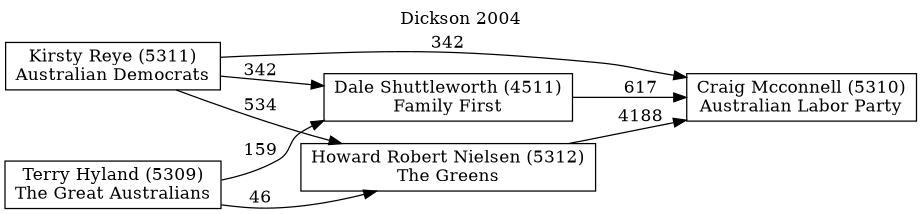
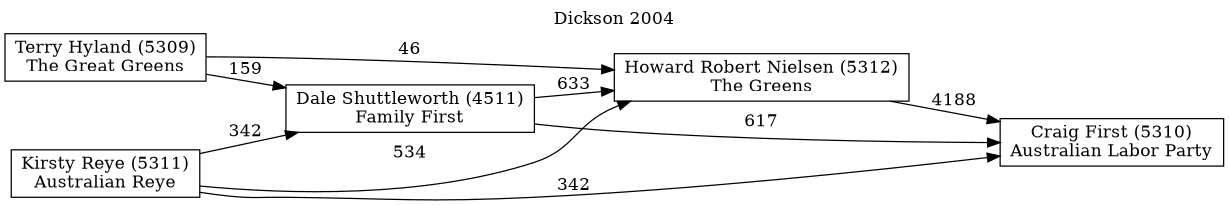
(113, 66) -> (106, 174)
none -> (568, 95)
(802, 97) -> (1112, 142)
(113, 185) -> (106, 57)
